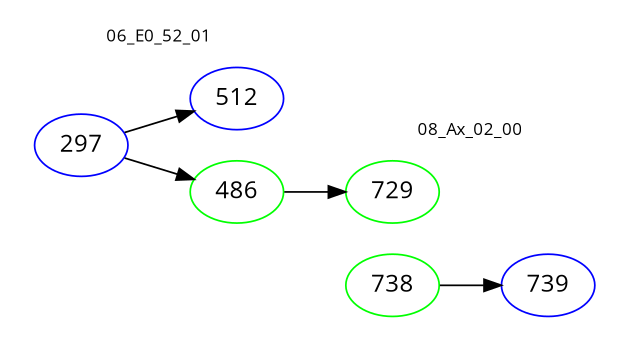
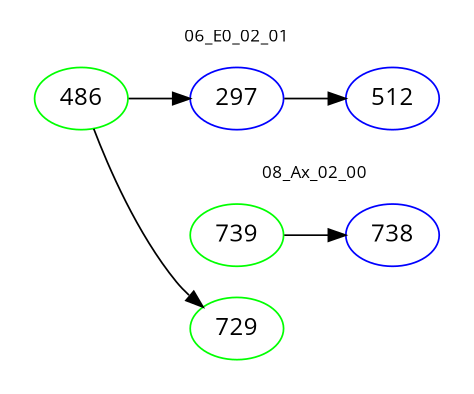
(159, 37) -> (237, 37)
(151, 166) -> (151, 99)
(393, 285) -> (393, 235)
(462, 285) -> (306, 235)
(548, 285) -> (237, 235)
